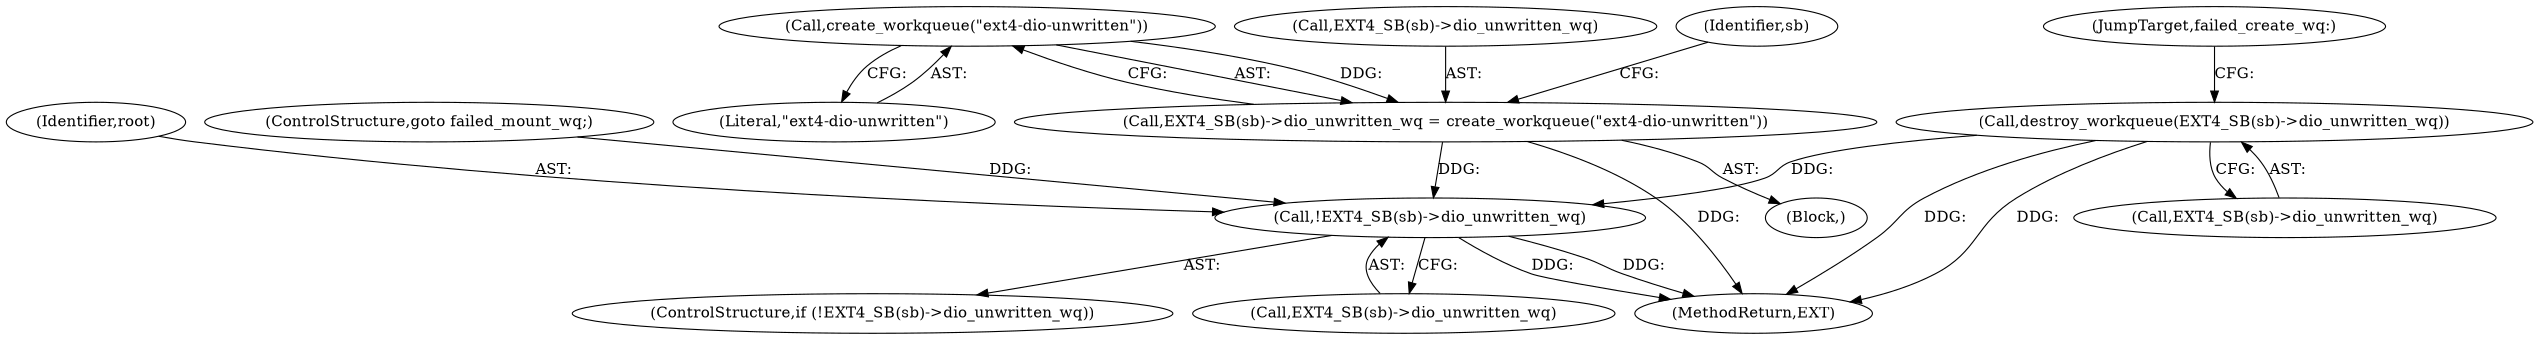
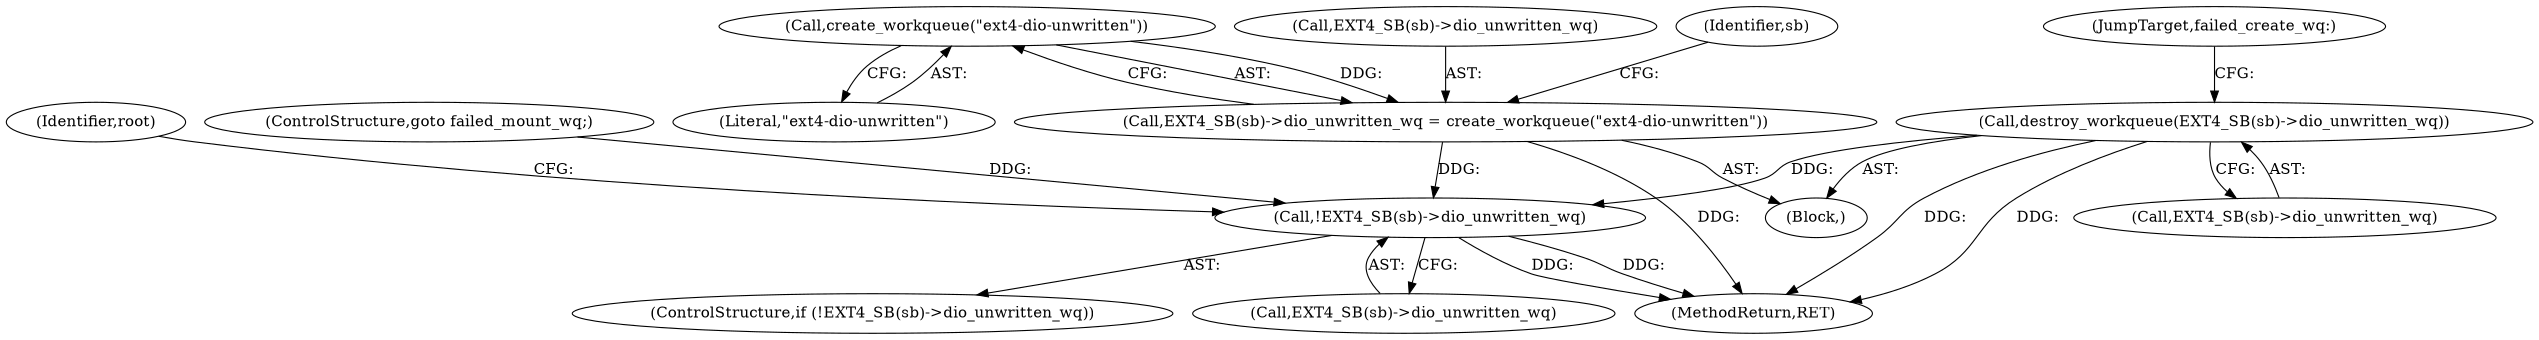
none -> (1897, 150)
(556, 170) -> (556, 170)
(1754, 314) -> (1754, 314)
